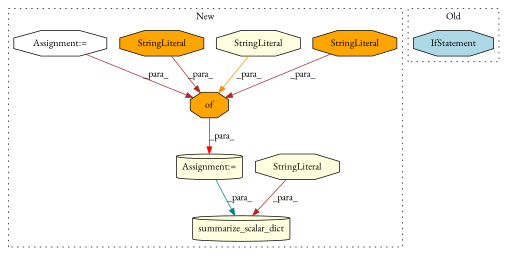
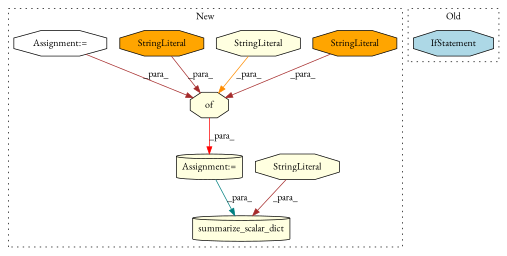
(209, 105) -> (209, 105)
